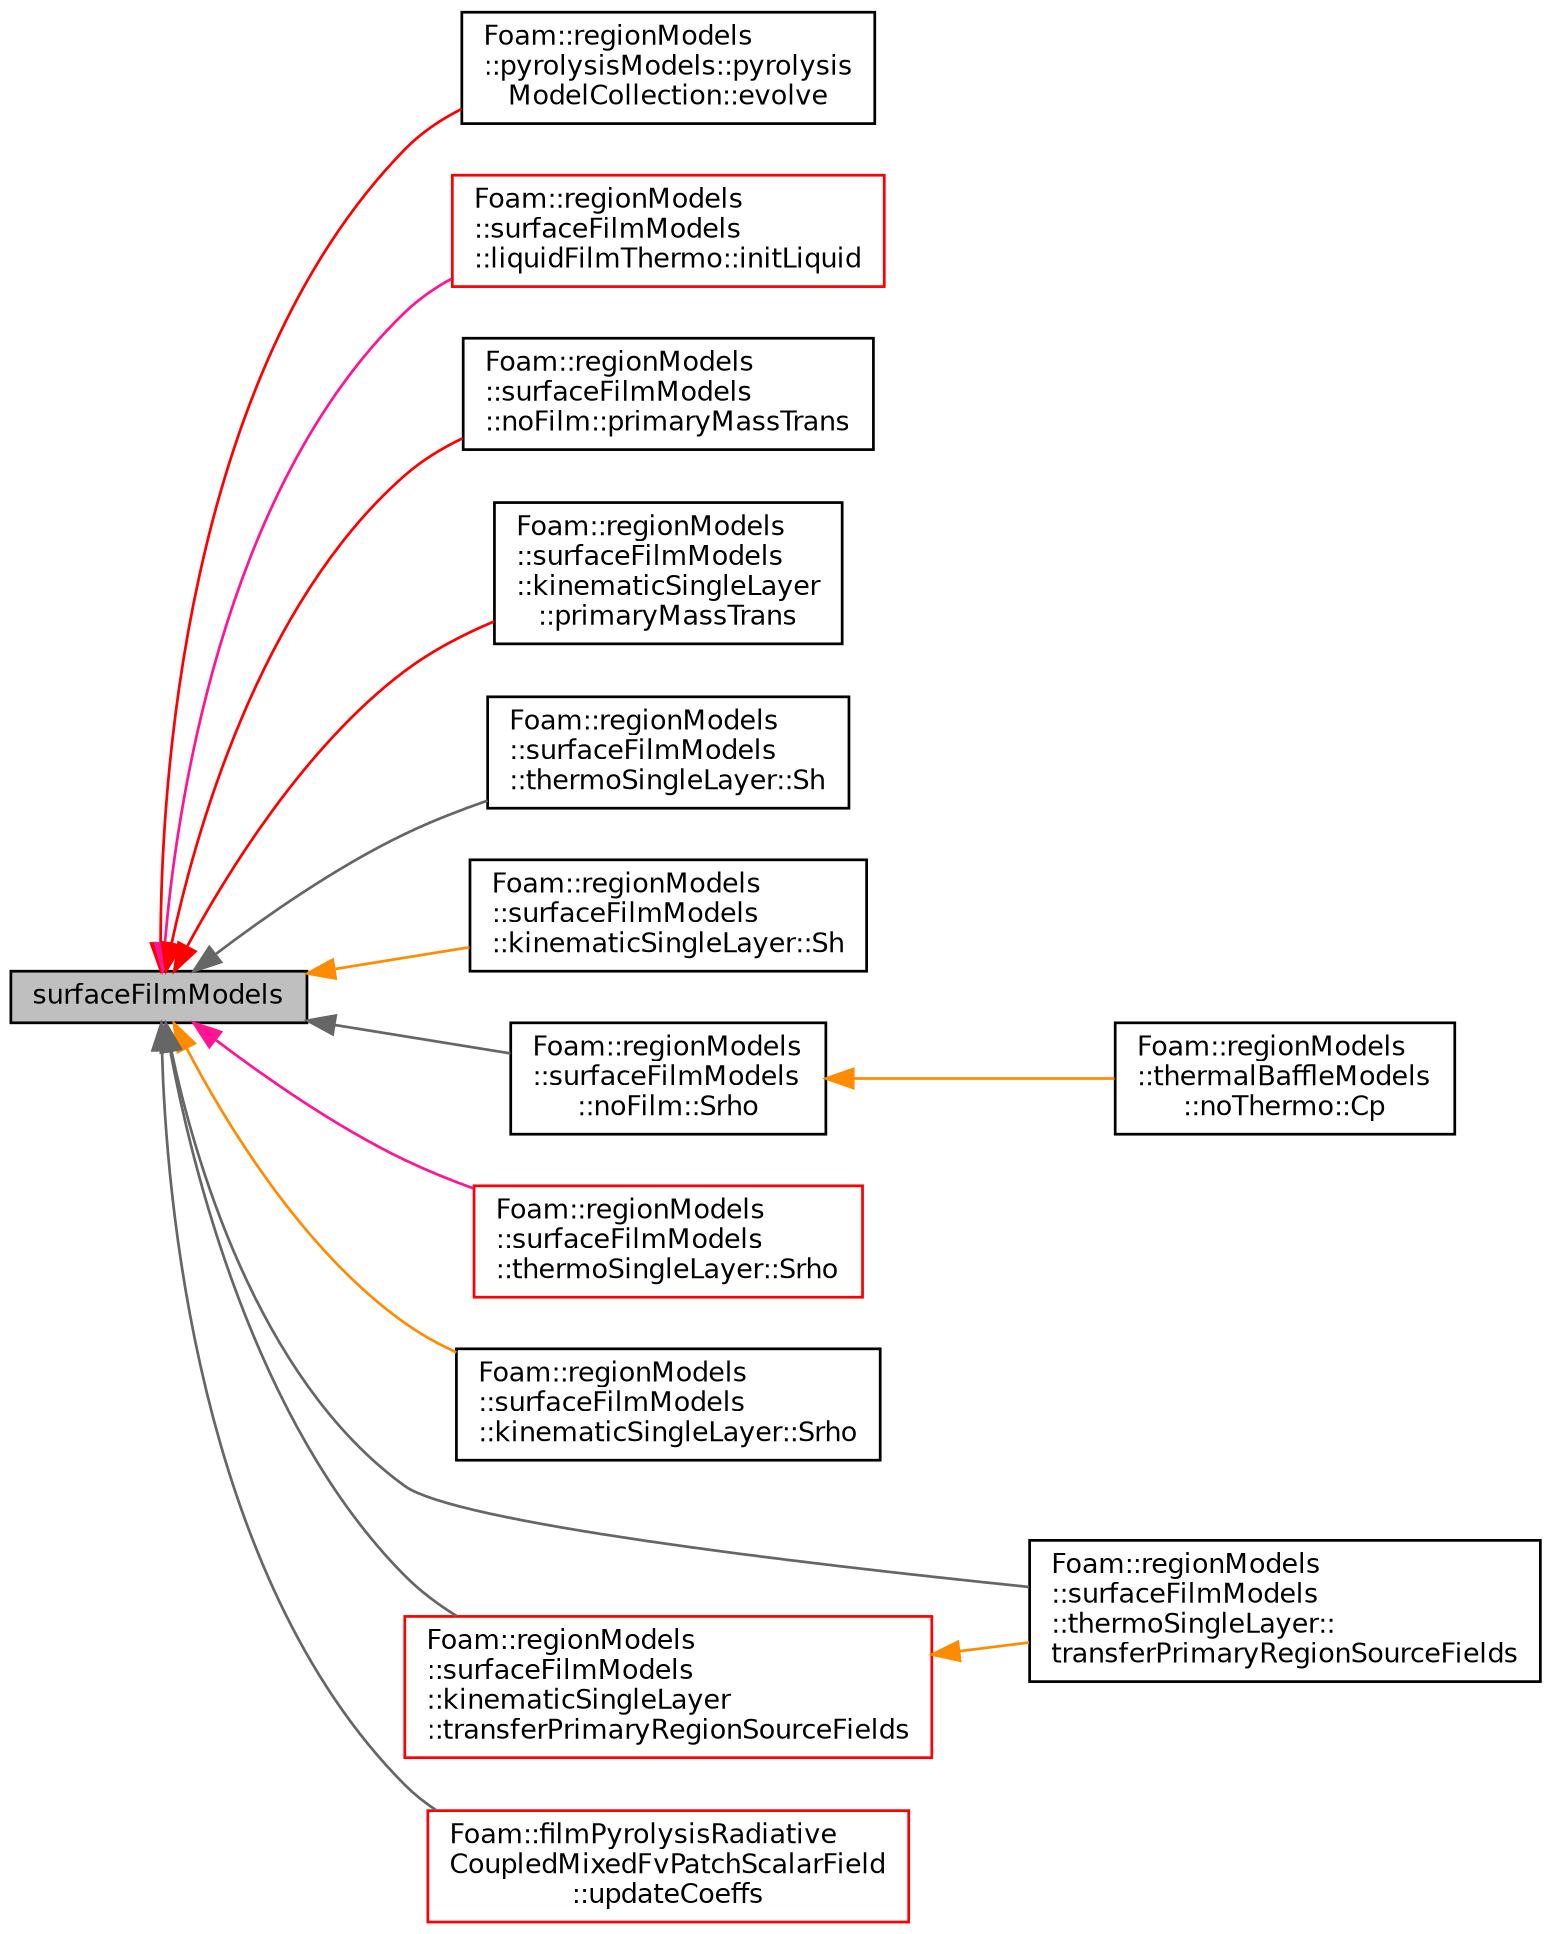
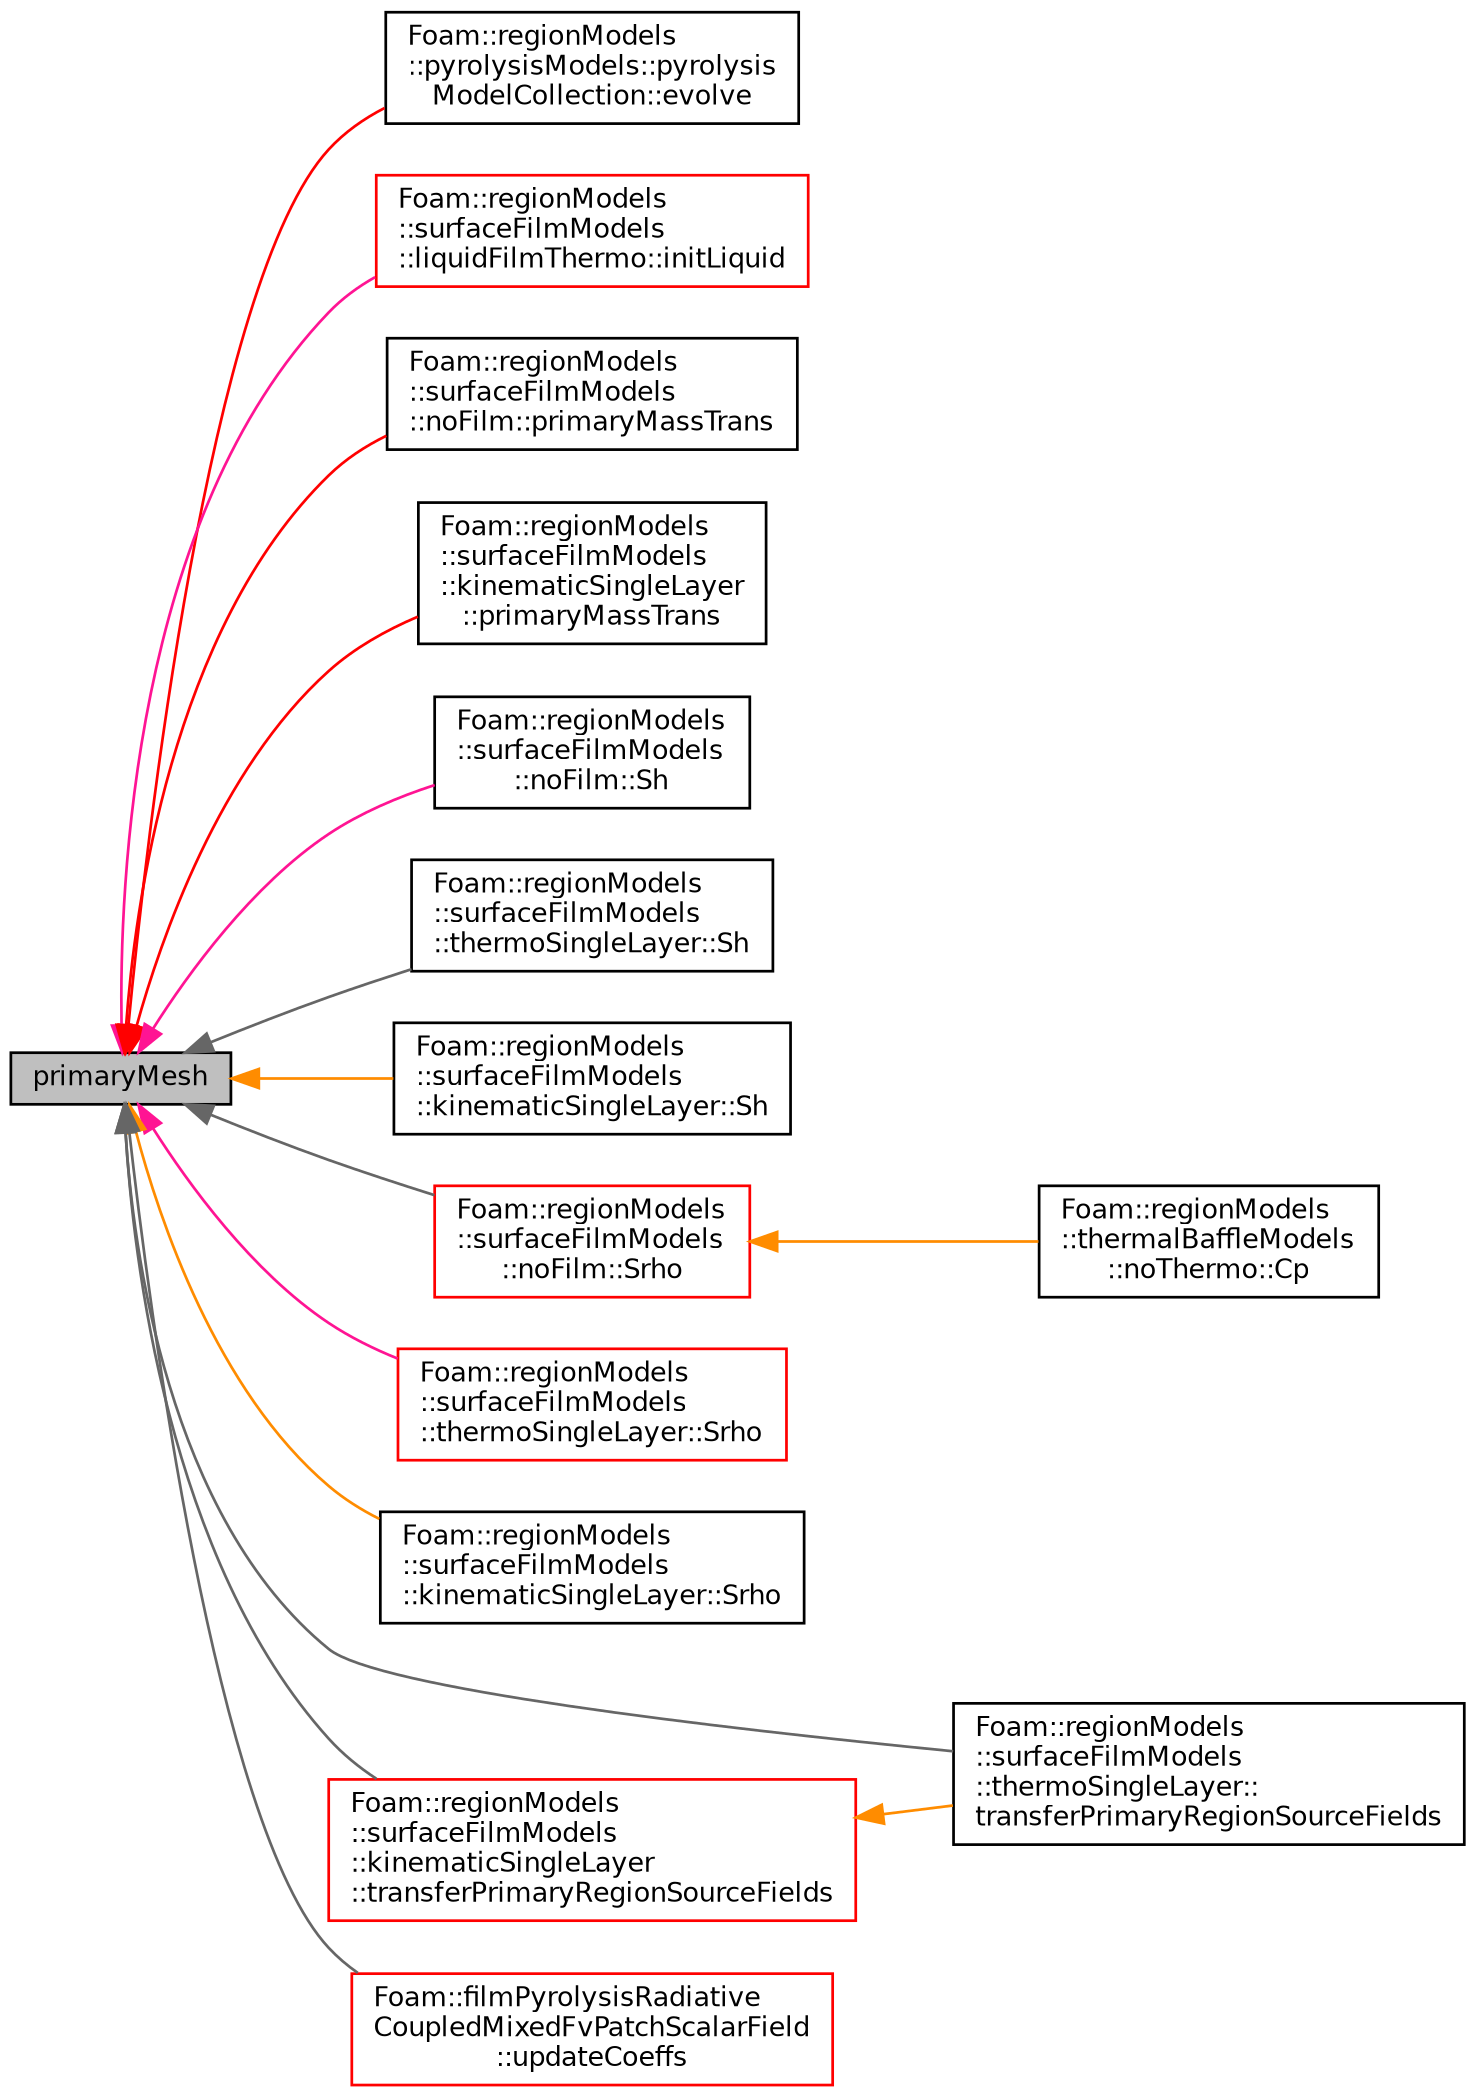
none -> (592, 753)
(159, 997) -> (121, 1079)
(668, 1079) -> (592, 1242)
